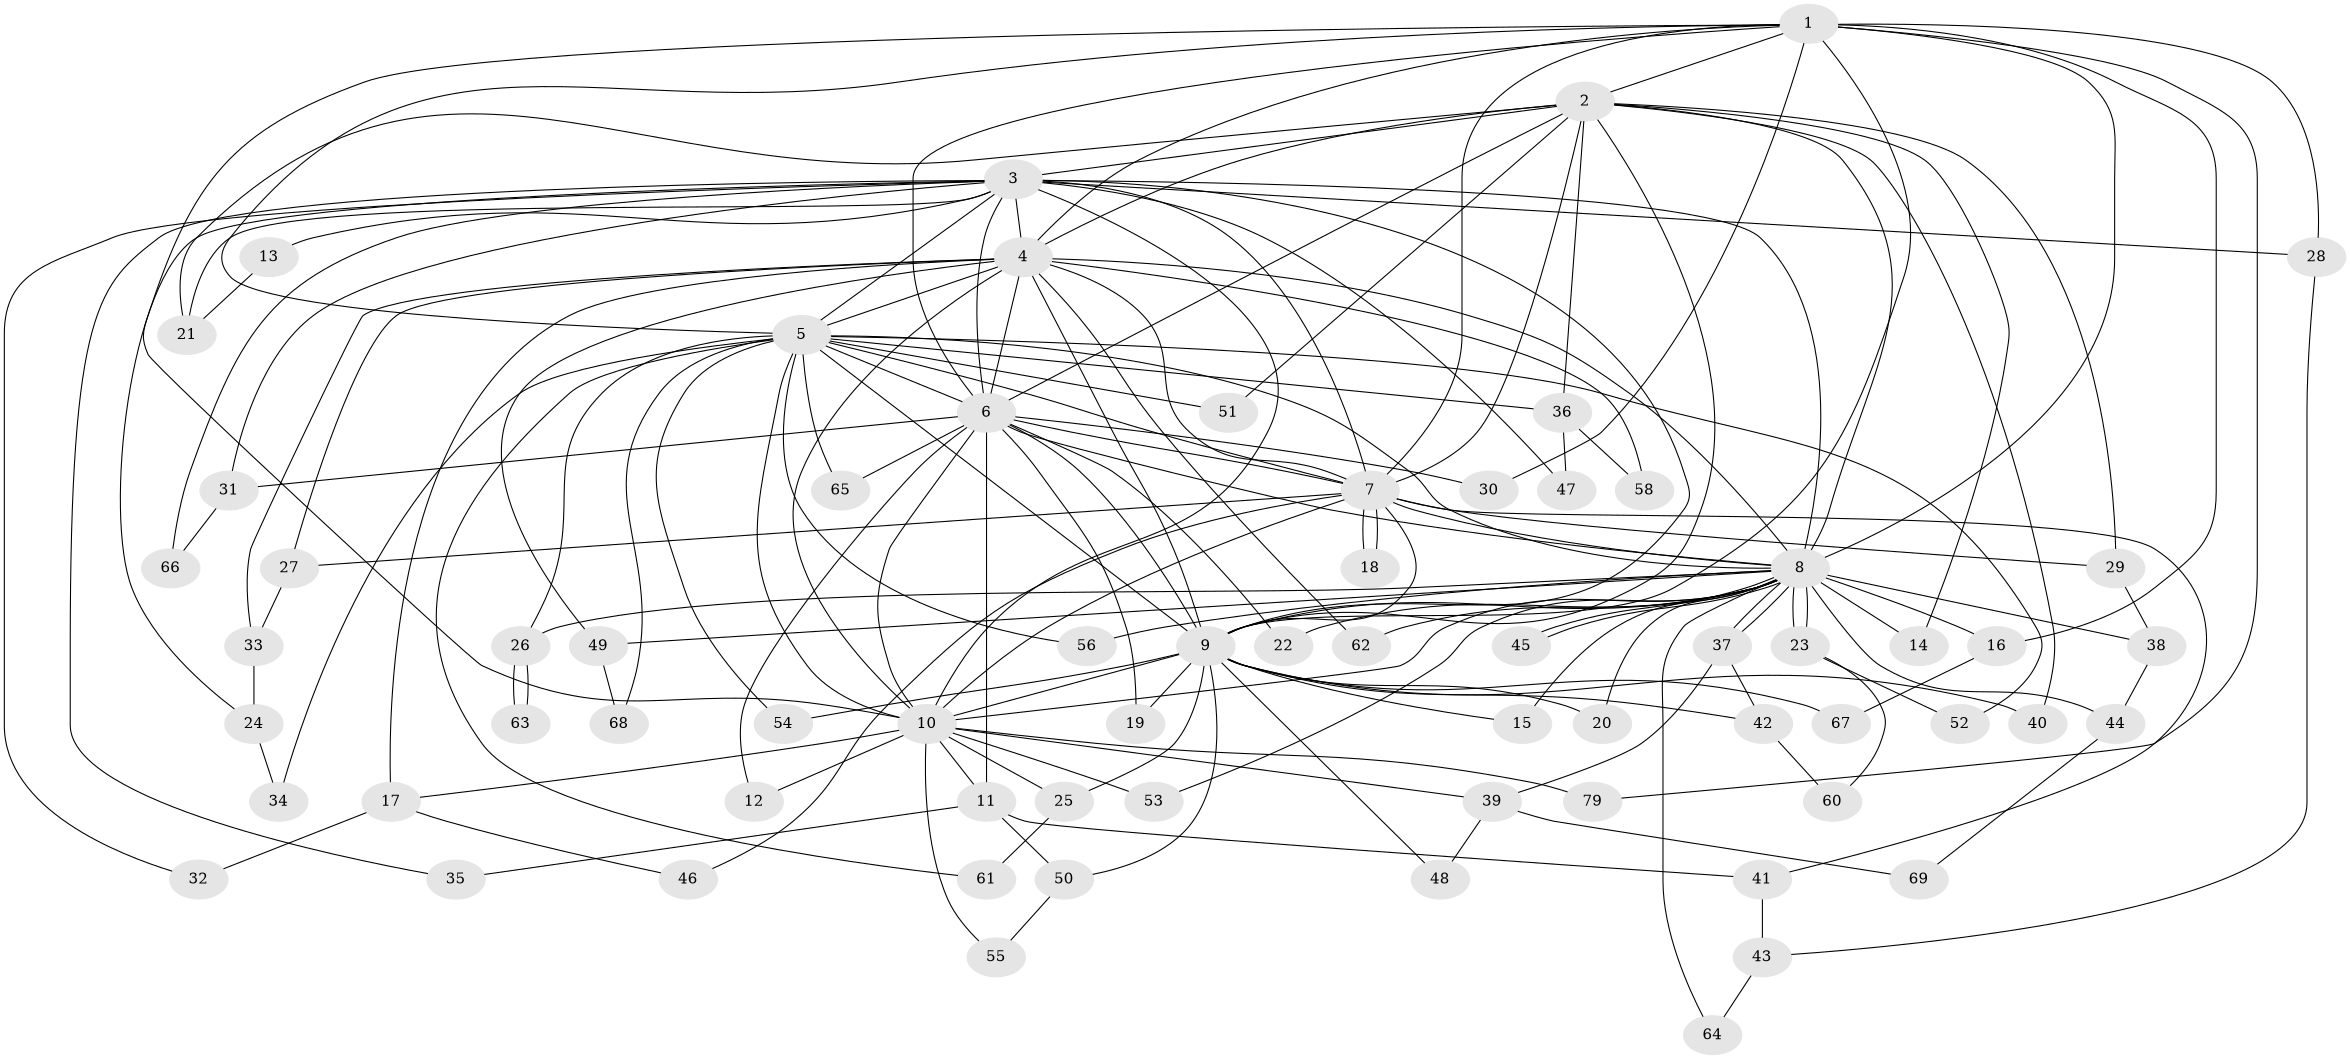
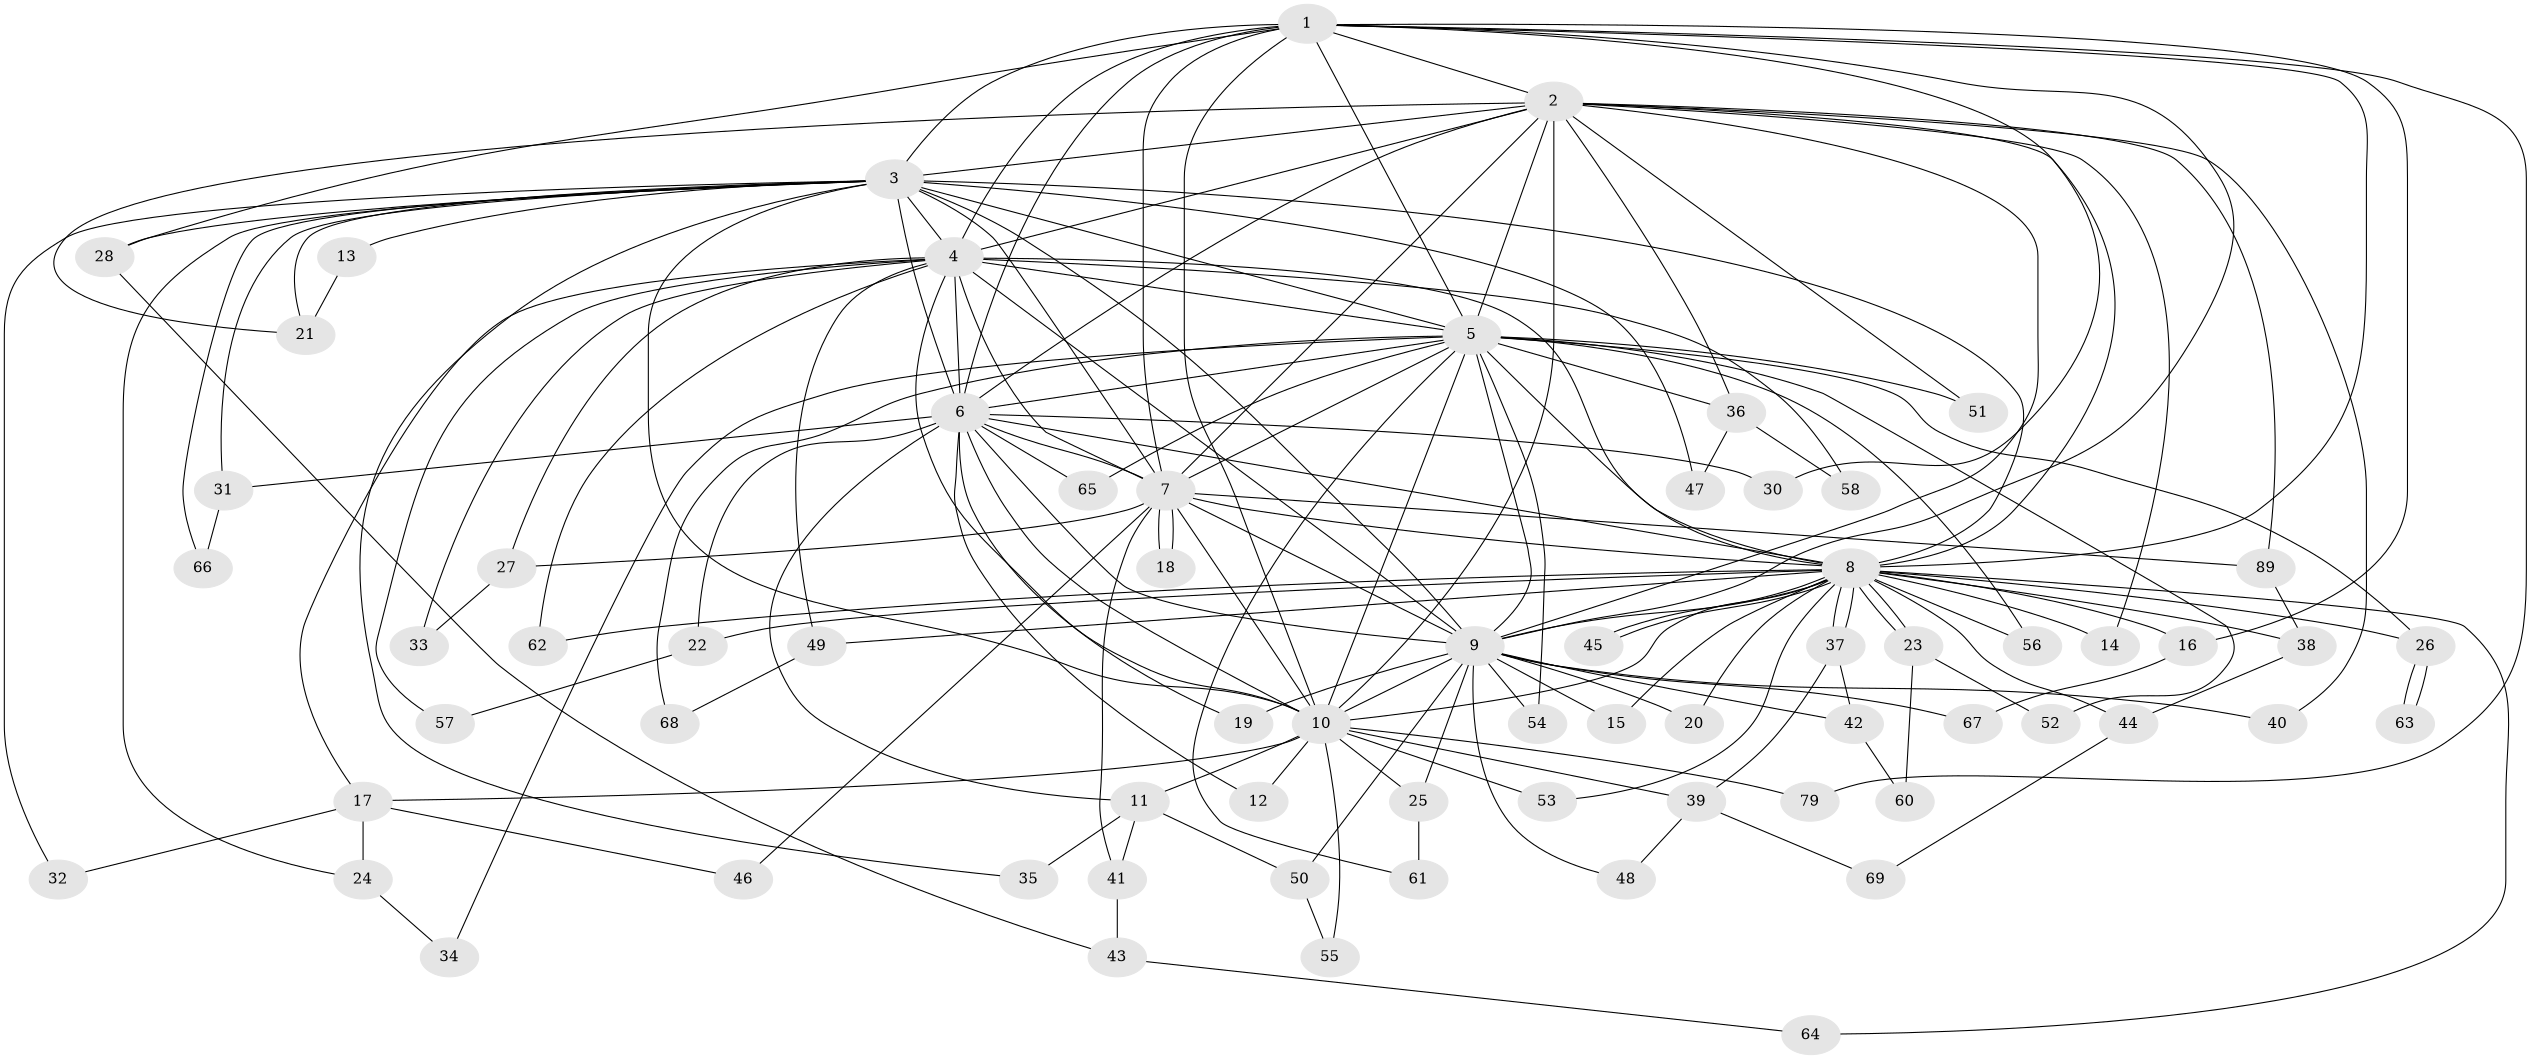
none -> (1075, 51)
none -> (1513, 218)
none -> (1536, 431)
(2116, 568) -> (2266, 568)
(254, 685) -> (363, 841)
none -> (445, 724)
